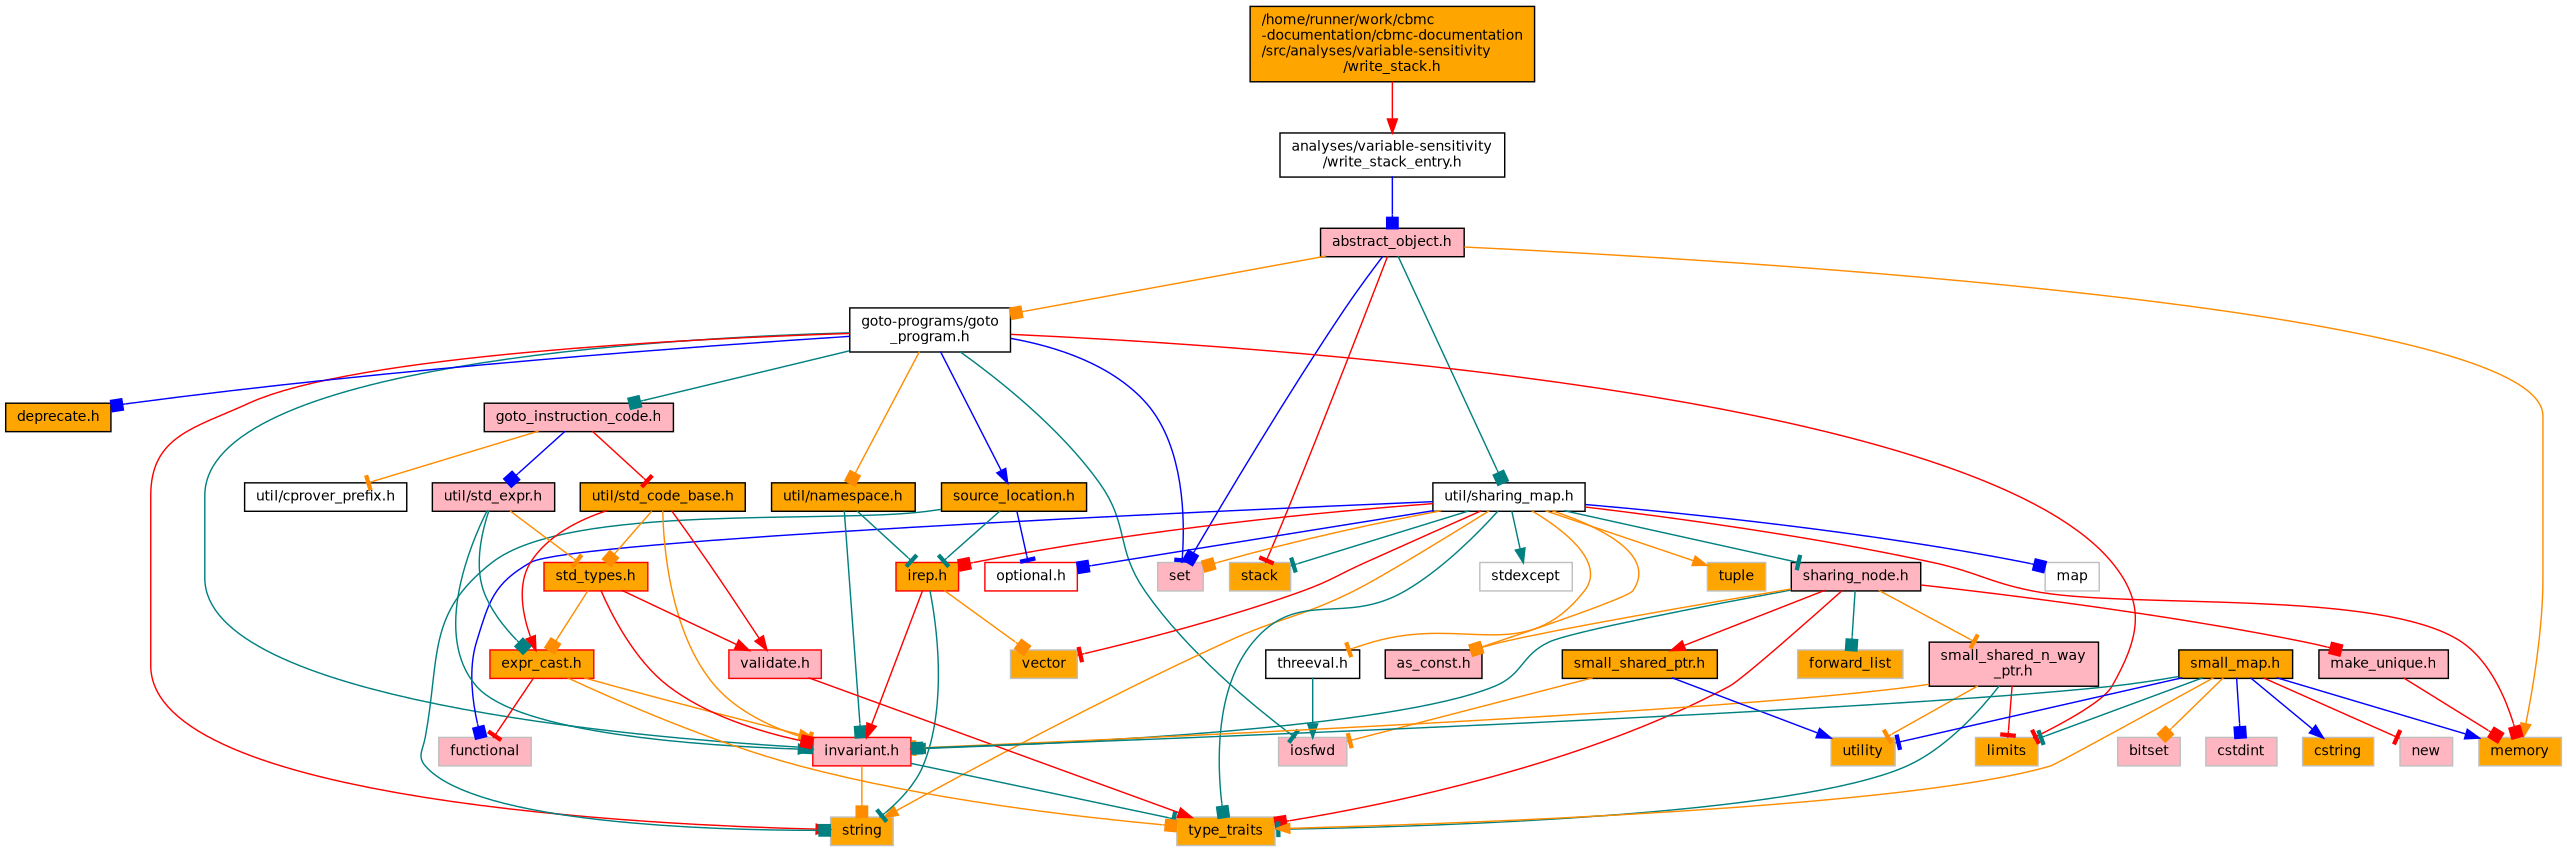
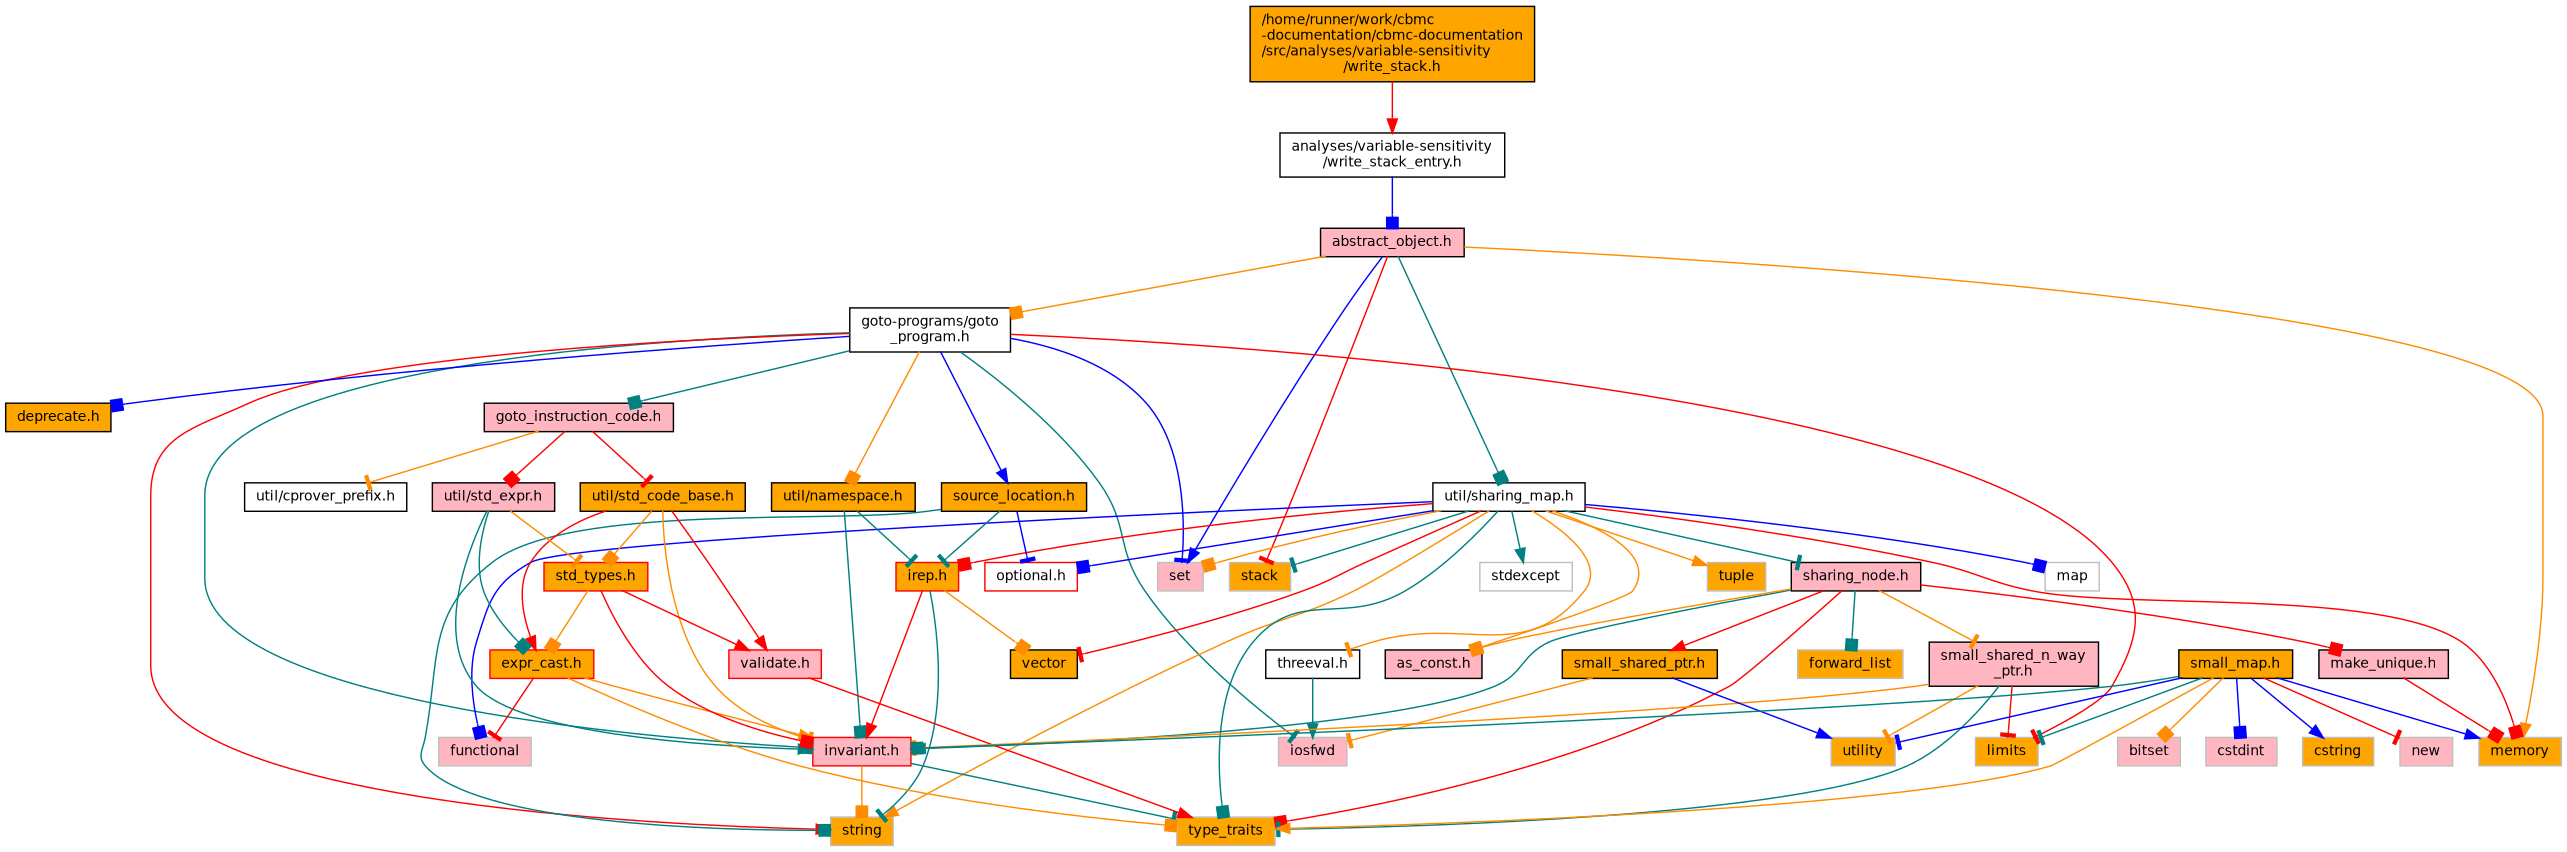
(1285, 401) -> (1285, 401)
(542, 452) -> (542, 452)
(1044, 664) -> (1044, 664)
